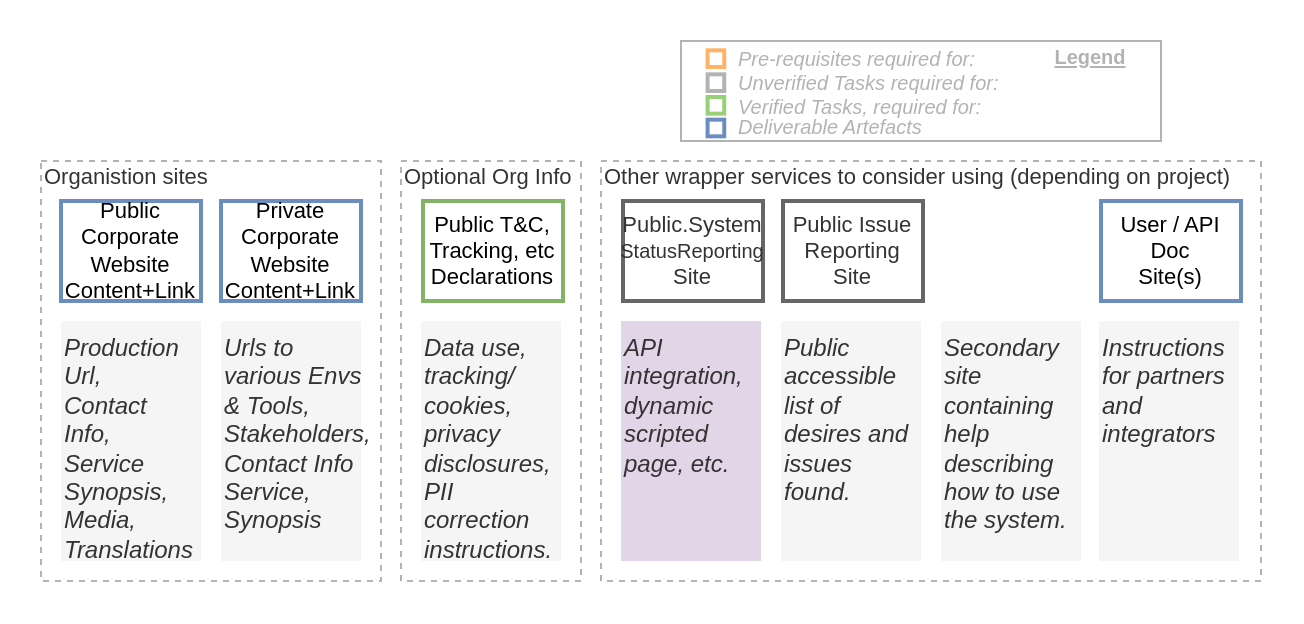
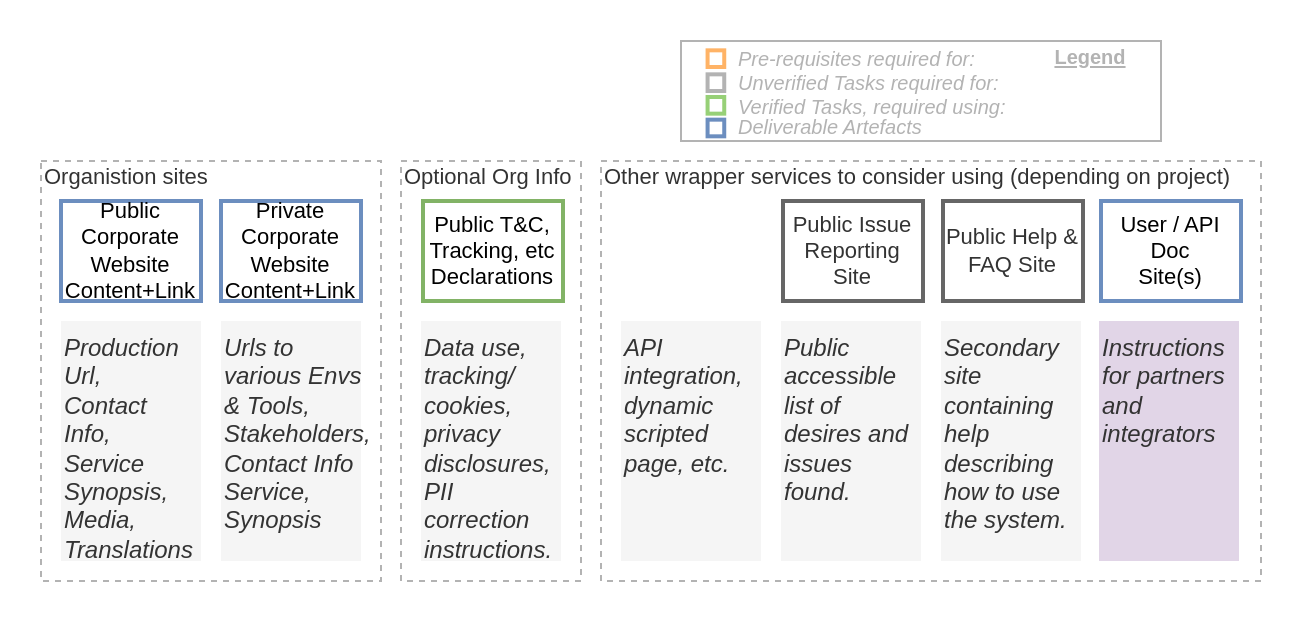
(881, 107) -> (889, 107)
(693, 251) -> none
none -> (1013, 251)
(691, 441) -> (691, 441)
(1169, 441) -> (1169, 441)
